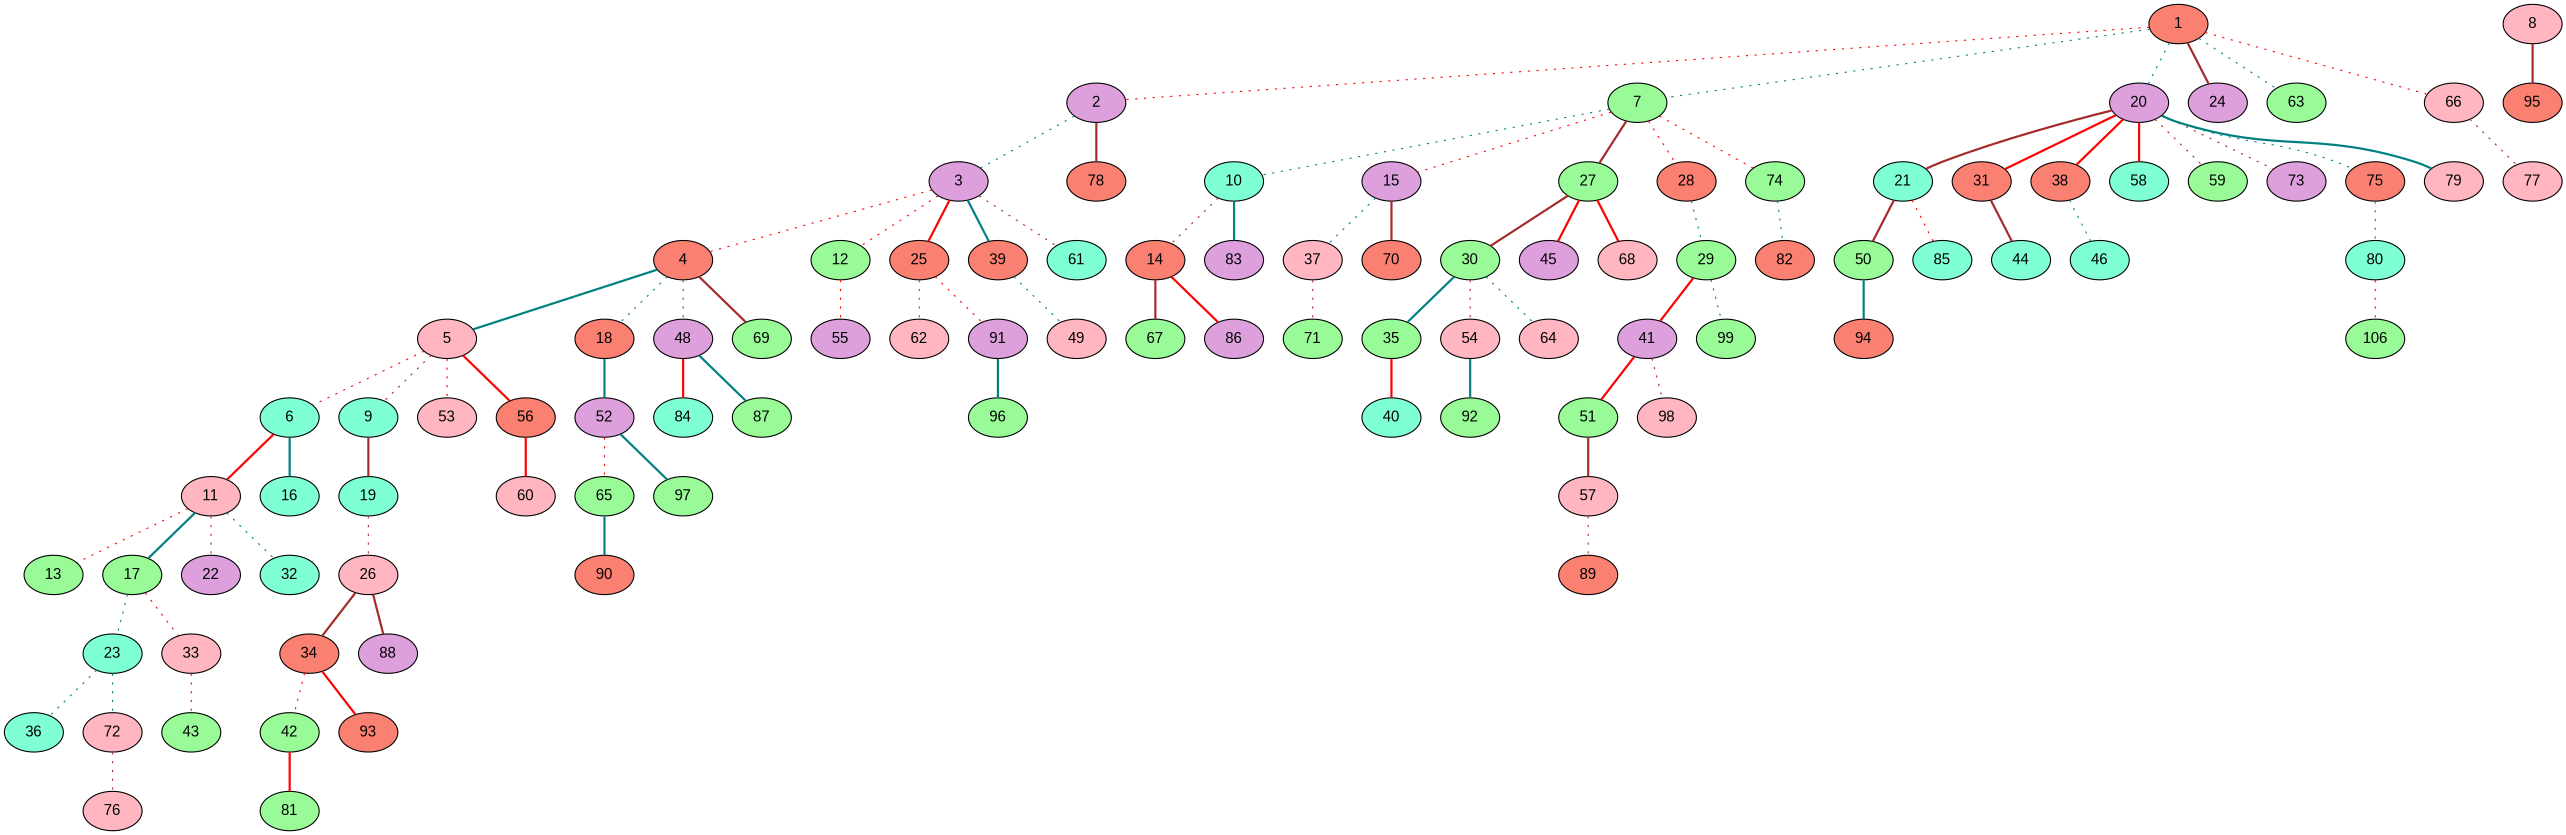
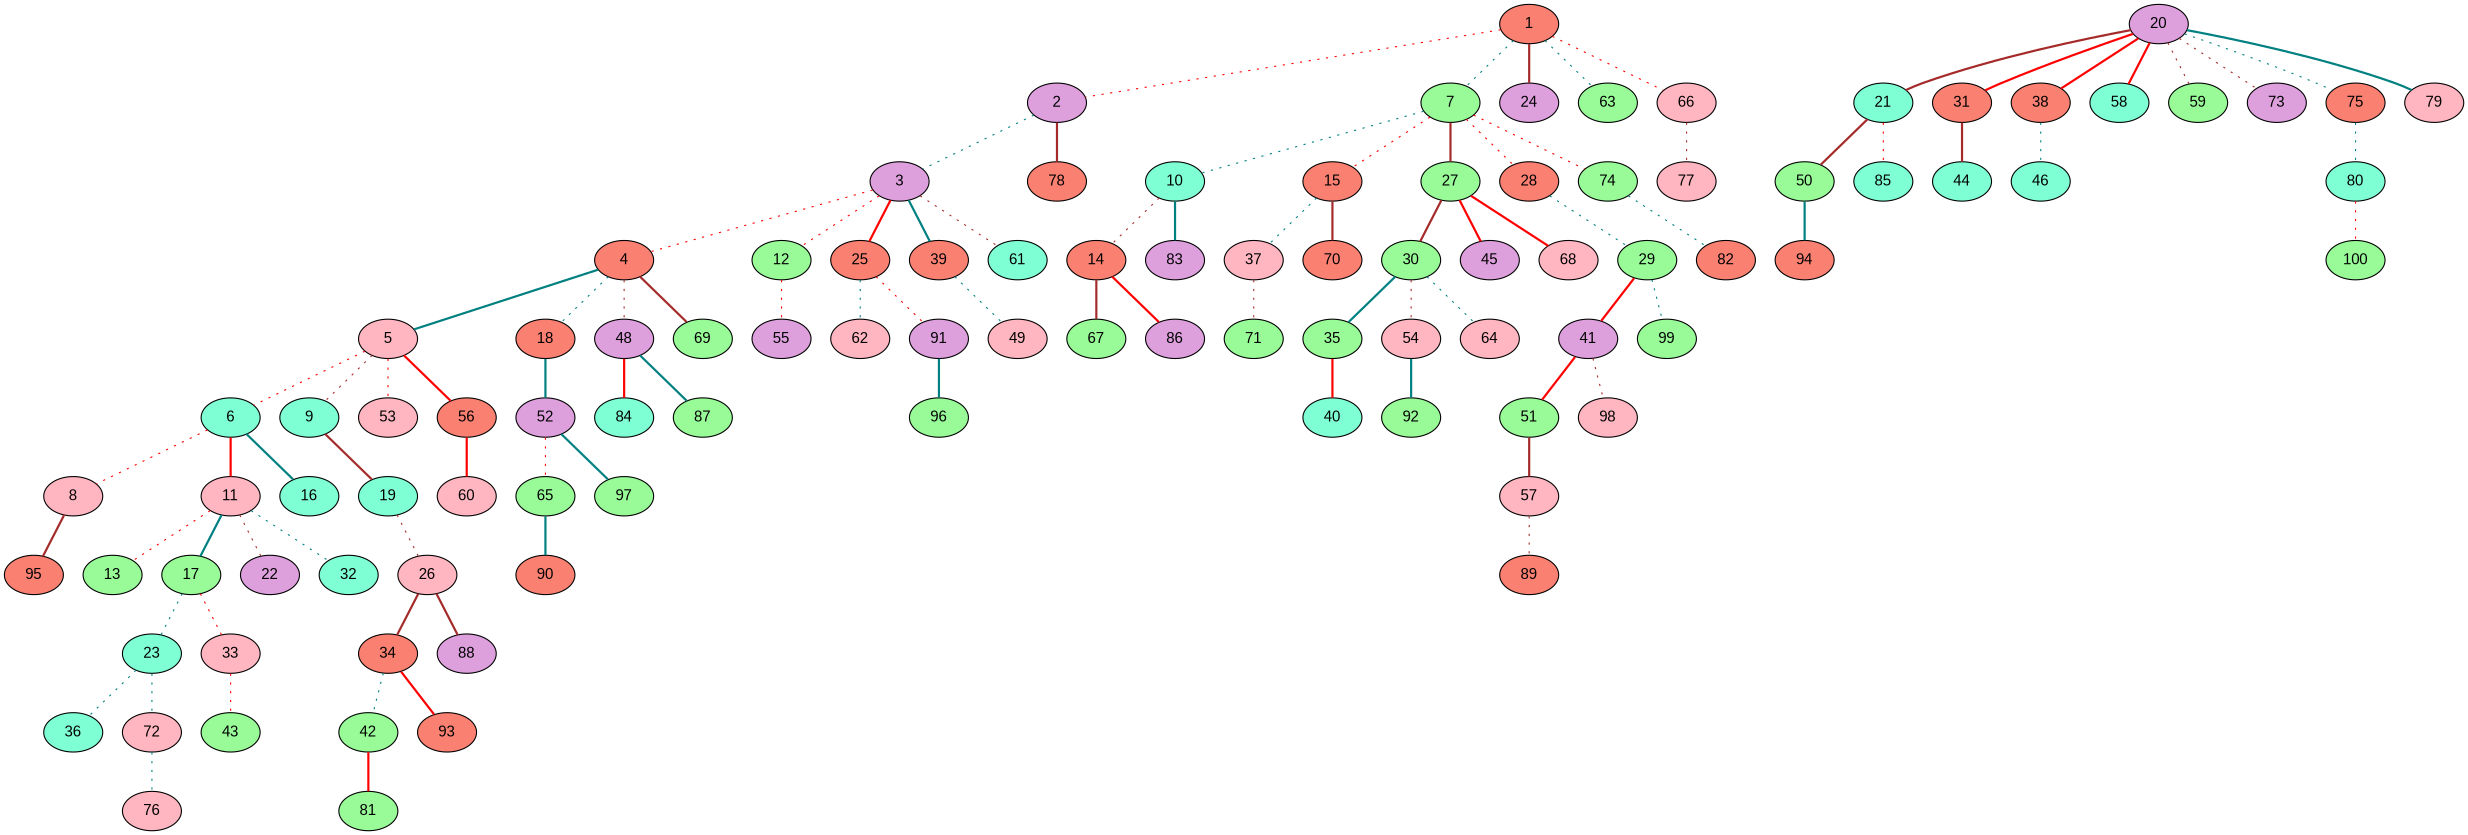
(2159, 63) -> none
(1391, 181) -> (1332, 181)
(2375, 339) -> (2356, 260)
none -> (152, 457)
(299, 693) -> (378, 693)
(113, 772) -> (152, 772)
